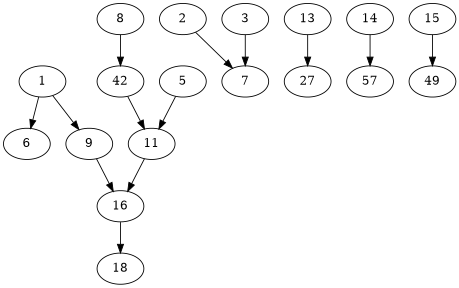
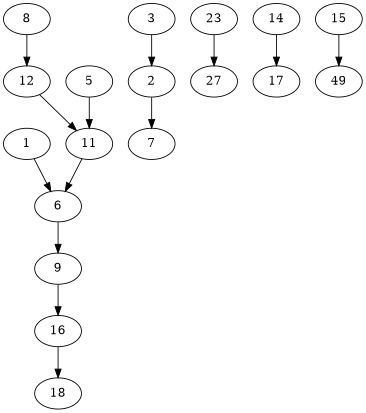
(308, 19) -> (214, 19)
(245, 46) -> (152, 46)
(120, 81) -> (27, 81)
(370, 81) -> (276, 81)
(63, 109) -> (58, 233)
(138, 171) -> (76, 171)
